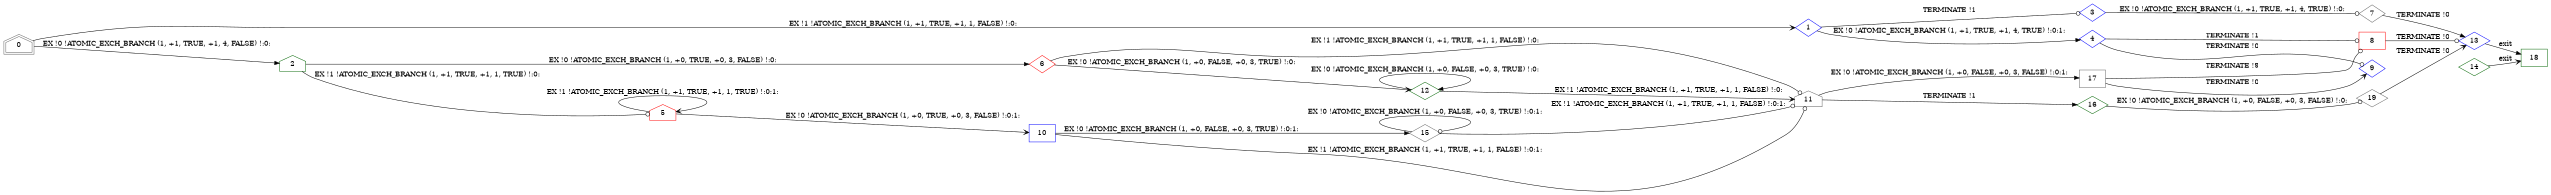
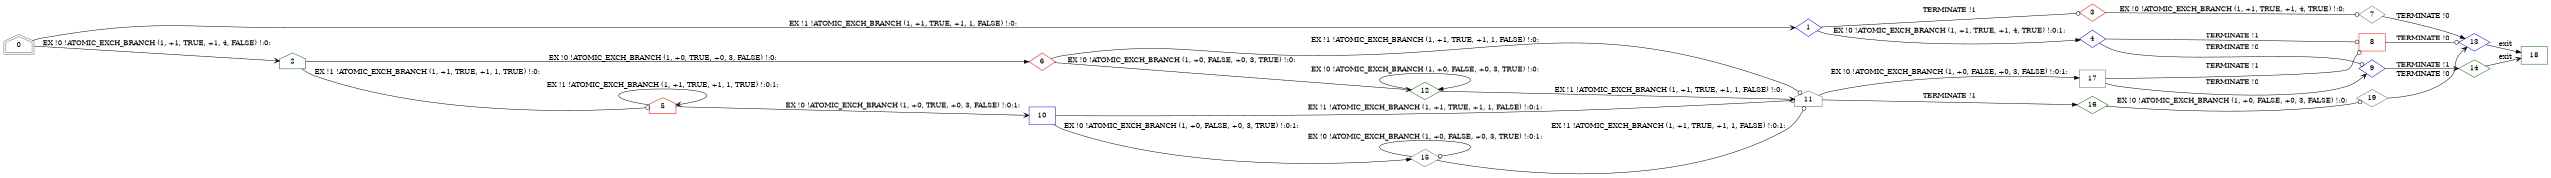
(2092, 13) -> (2092, 13)
(154, 55) -> (154, 53)
(2232, 66) -> (2232, 66)
none -> (2420, 69)
